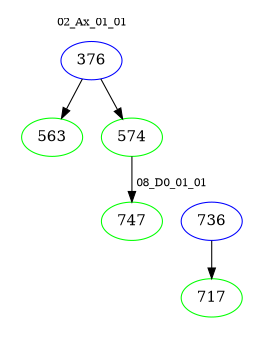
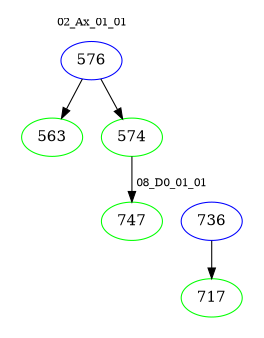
(91, 61) -> (91, 61)
